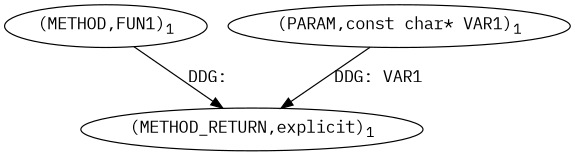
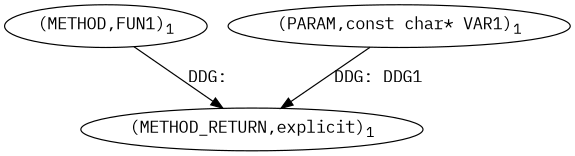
(378, 78) -> (378, 78)
